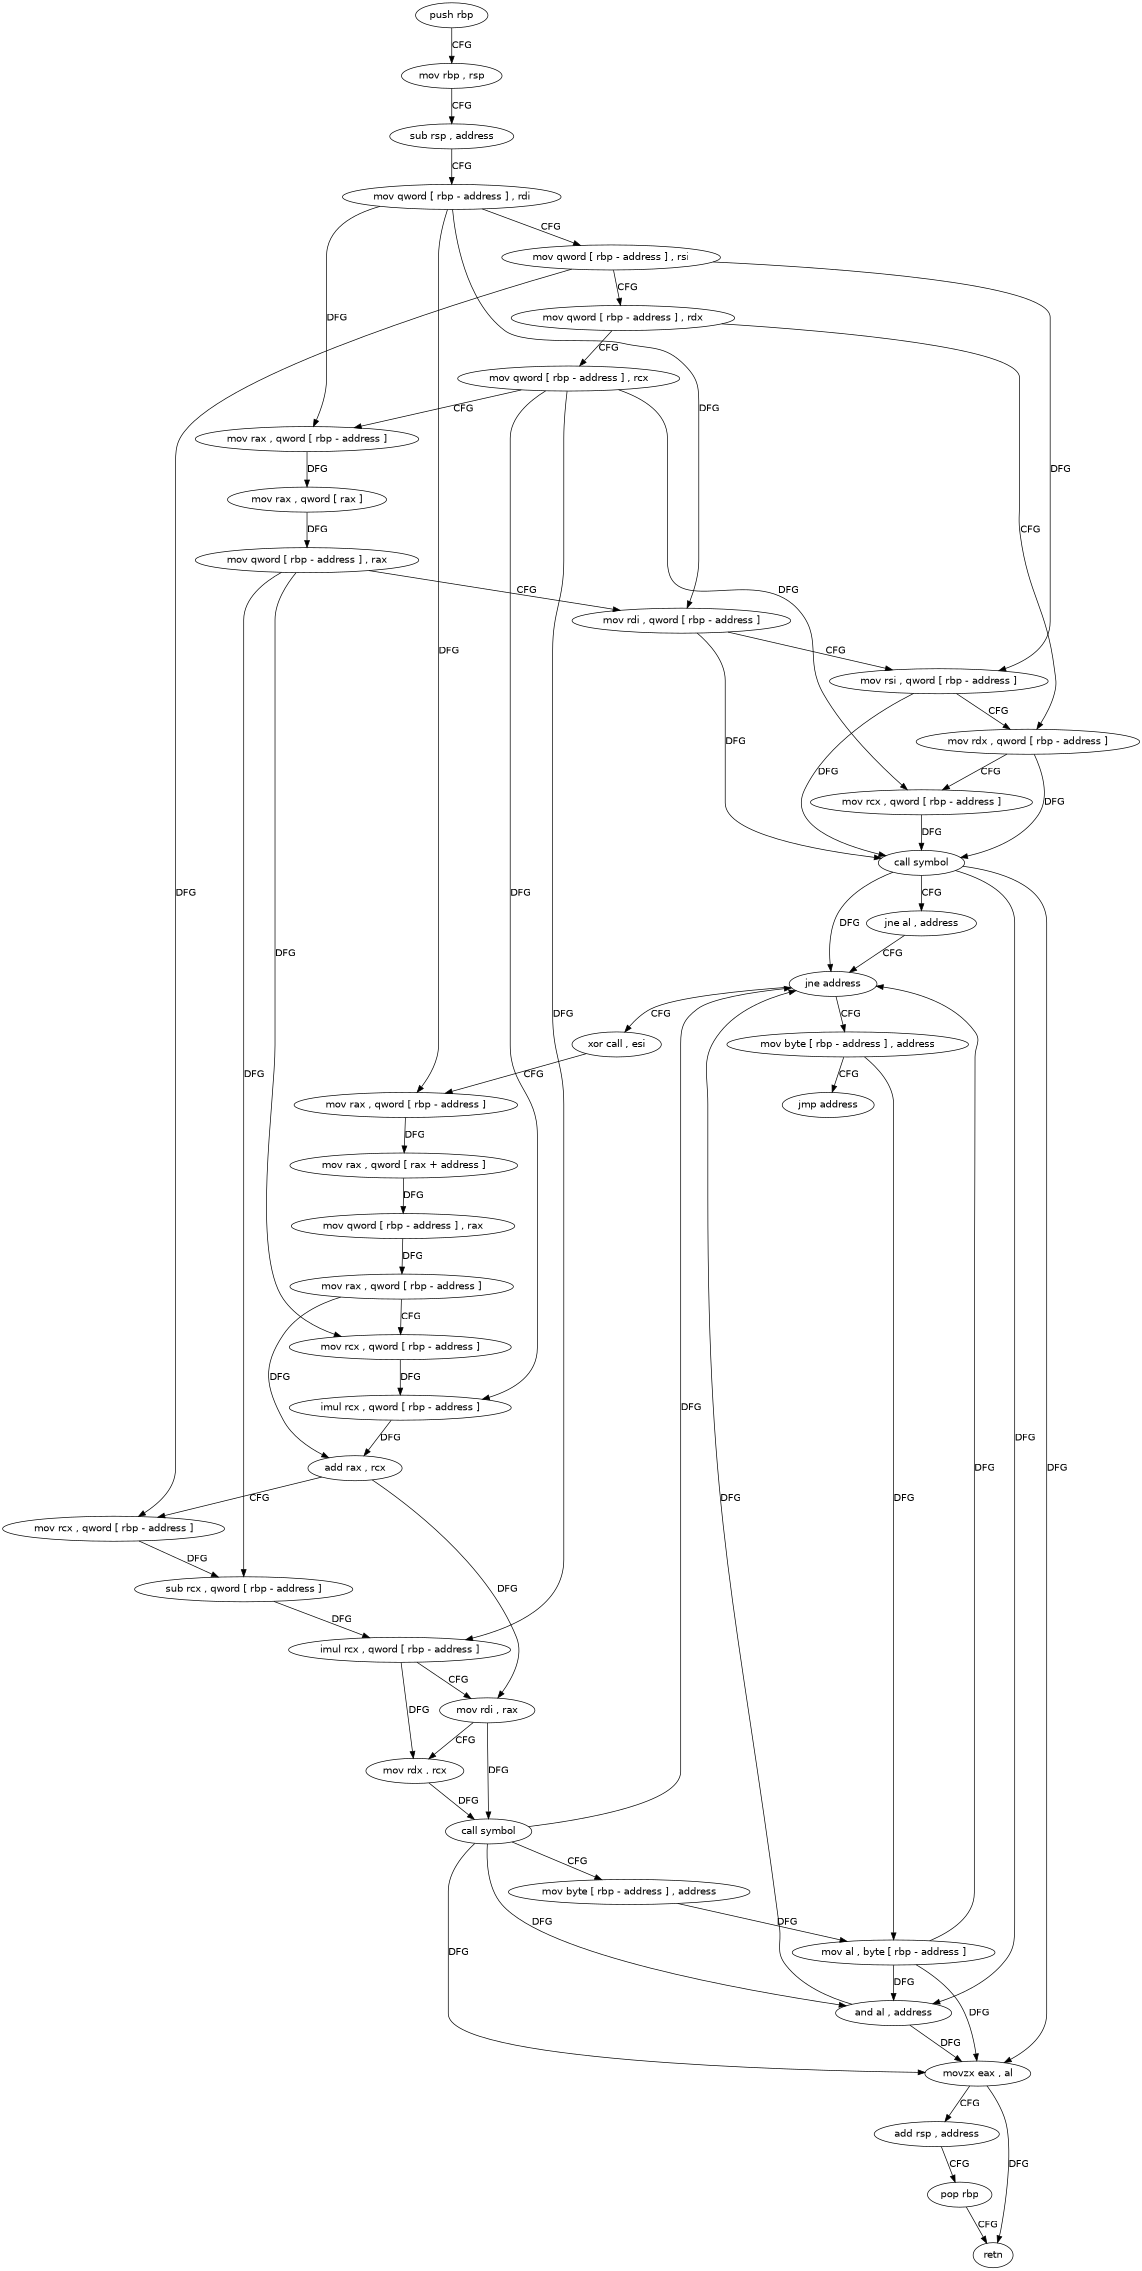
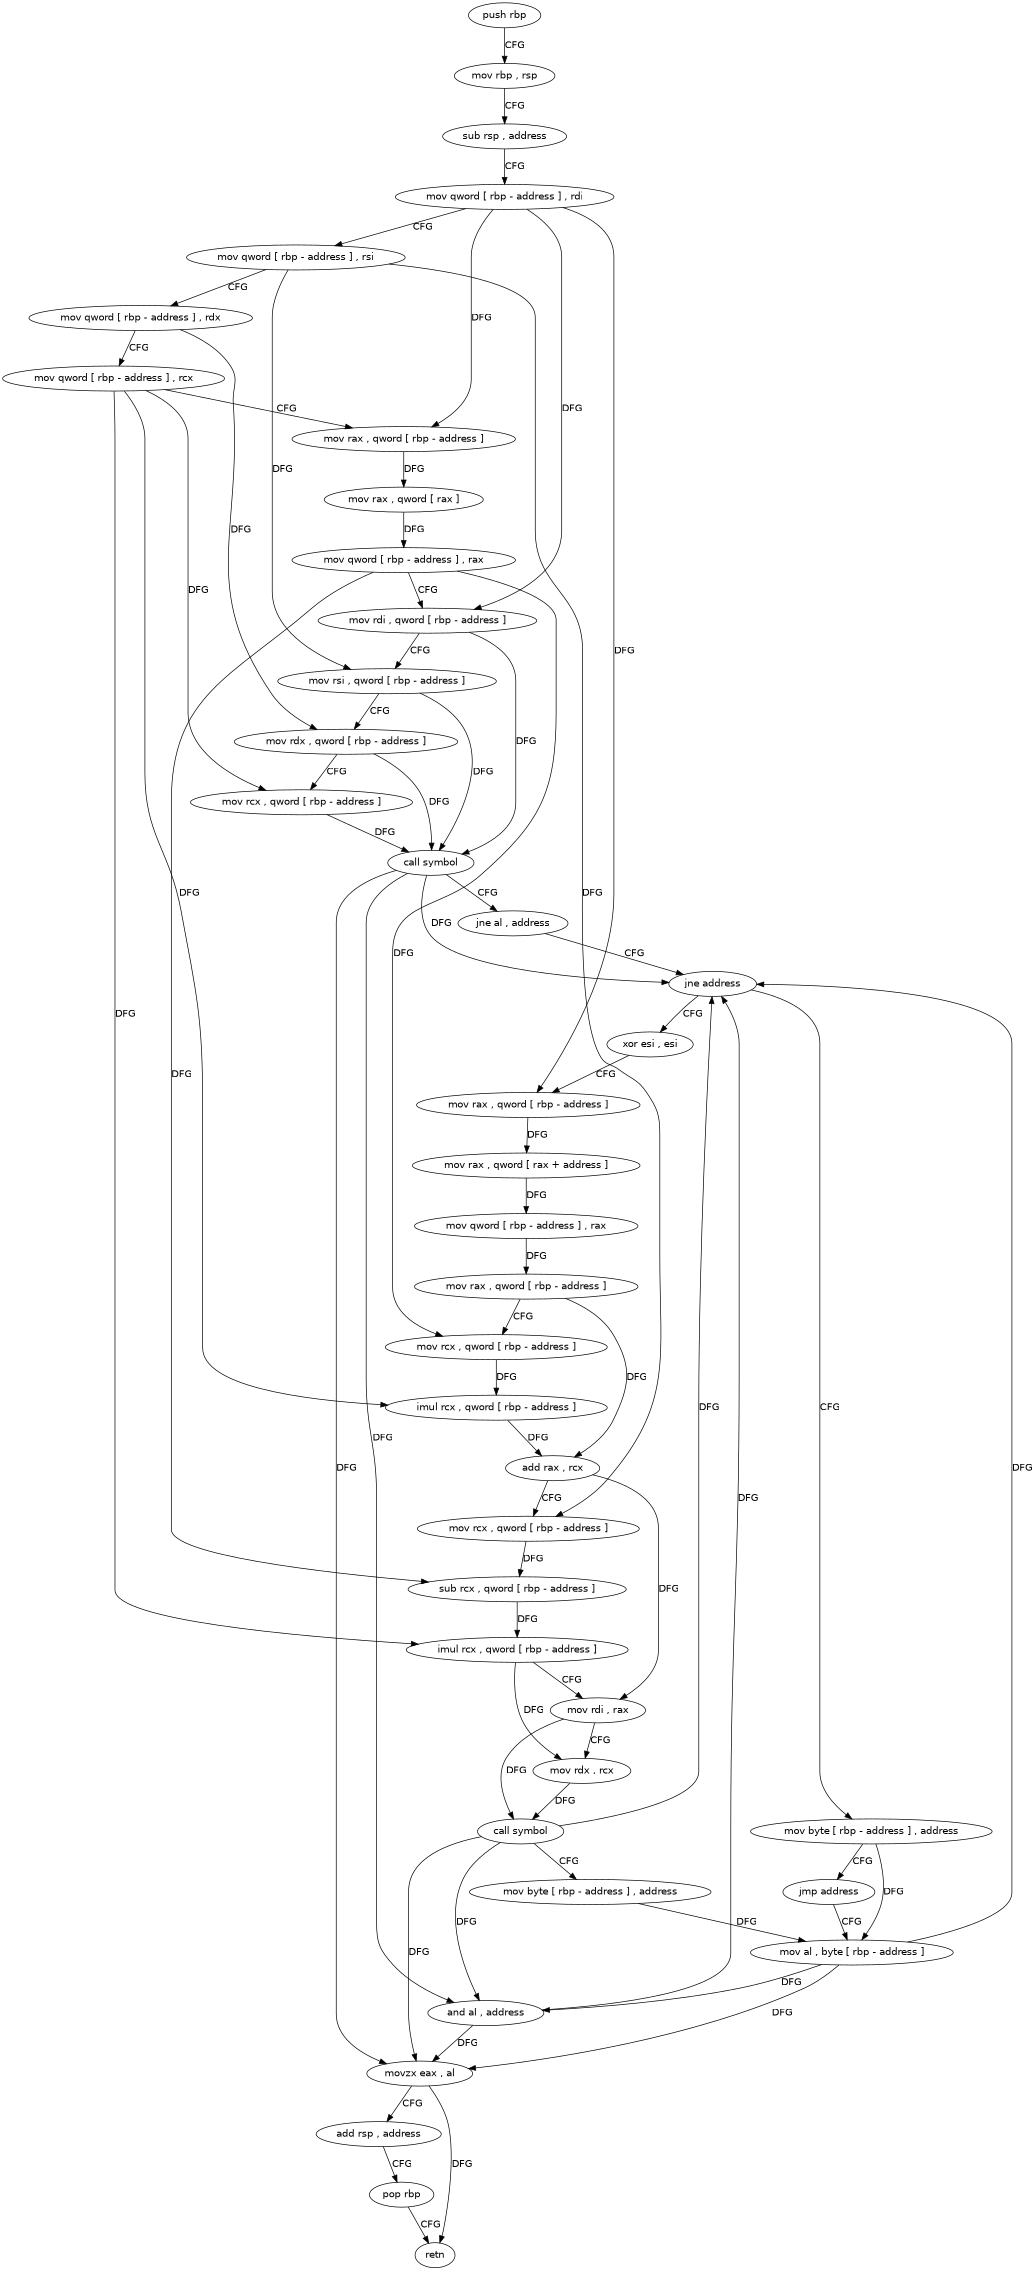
(1030, 530) -> (241, 530)
(617, 1044) -> (650, 1044)
none -> (839, 1919)
